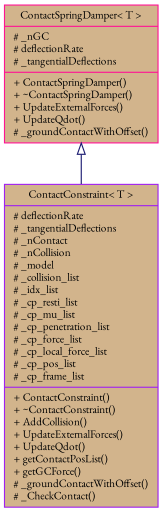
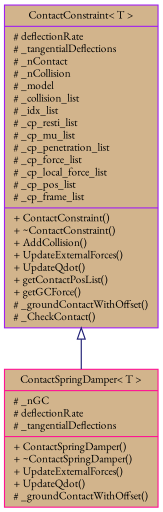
(81, 169) -> (81, 354)
